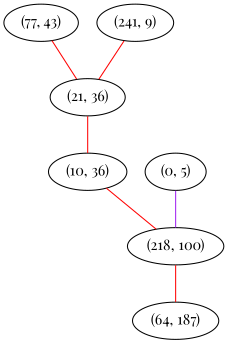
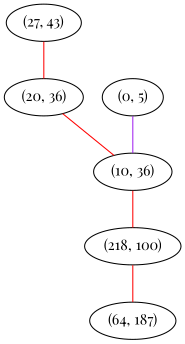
(41, 23) -> (44, 23)
(135, 23) -> none
(88, 97) -> (44, 97)
(176, 209) -> (133, 135)
